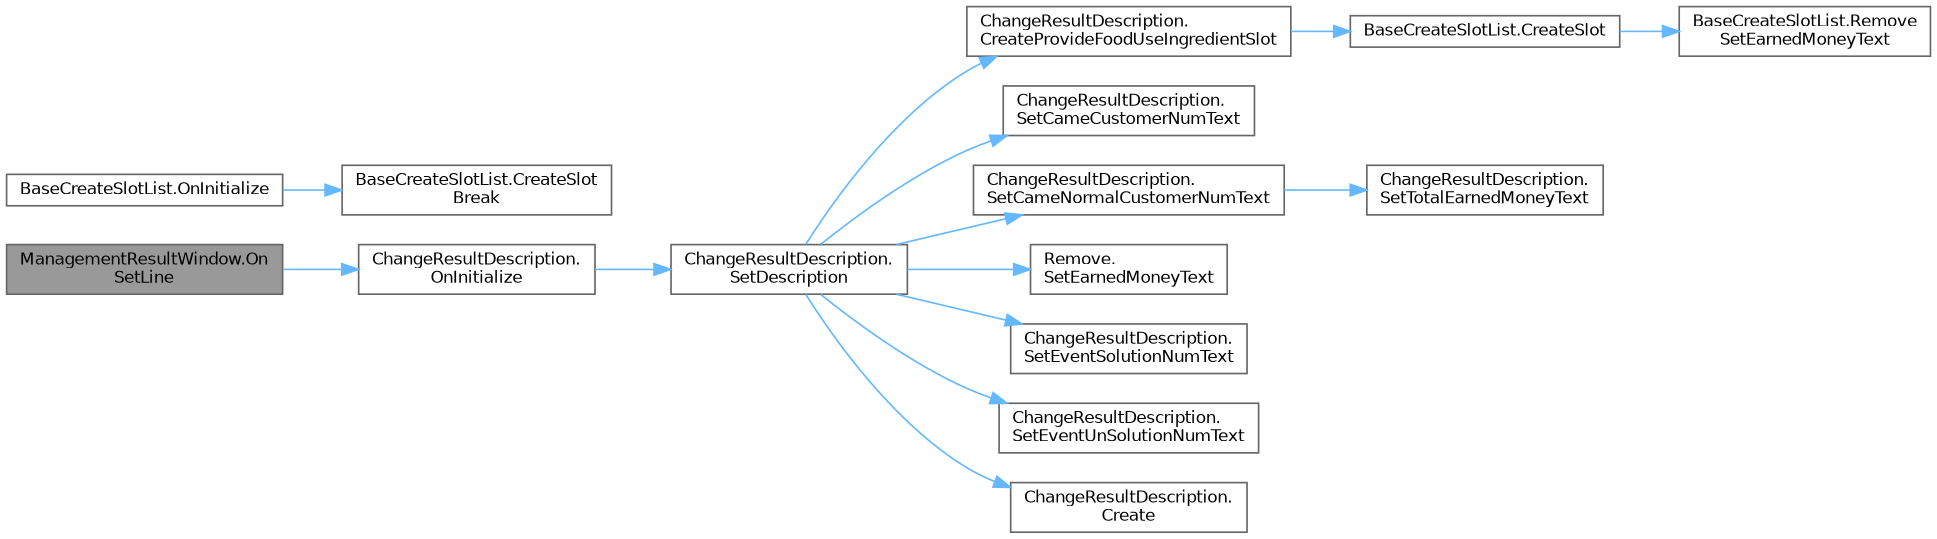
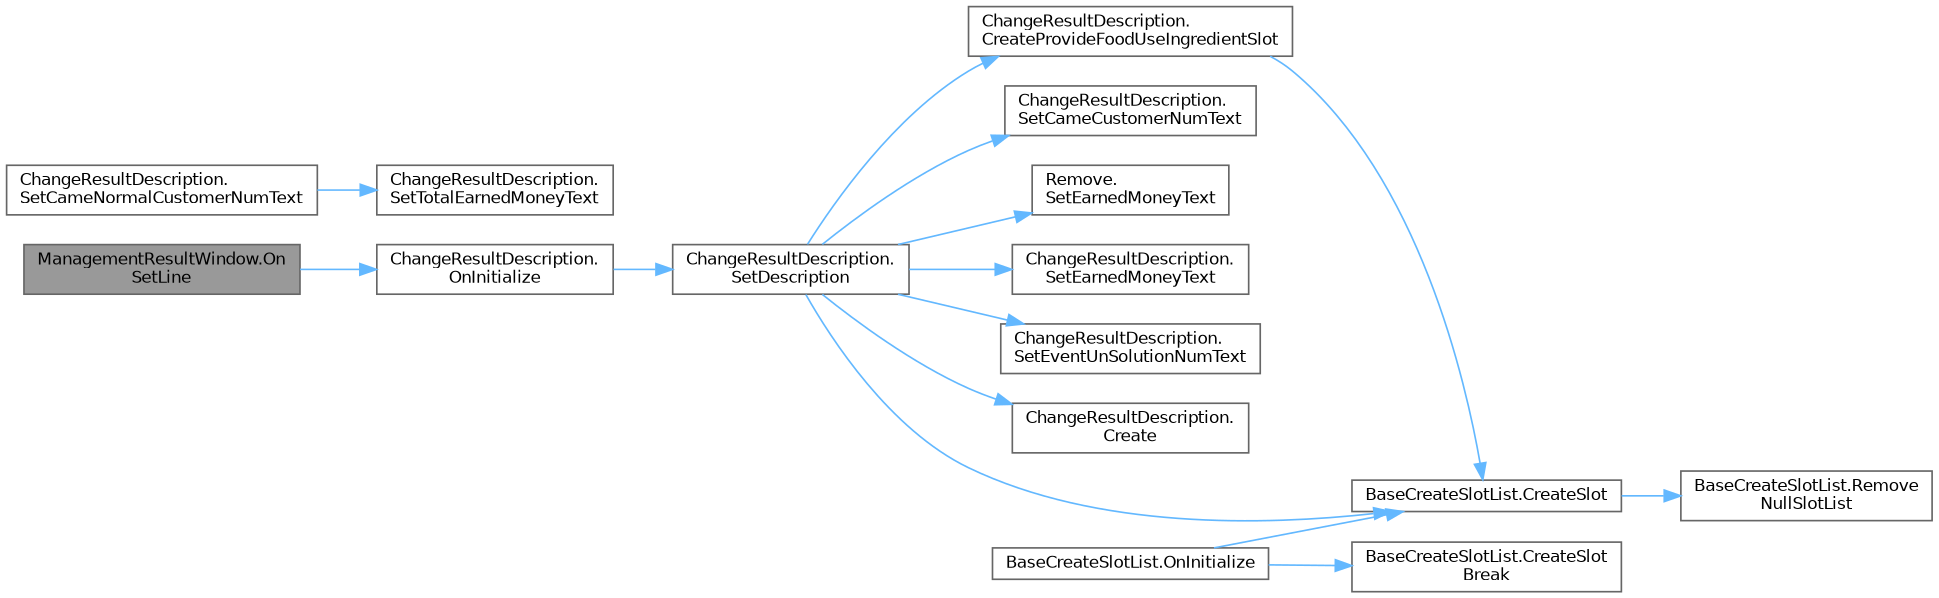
(1805, 31) -> (1806, 496)
(951, 232) -> (1049, 497)
(1129, 349) -> (1130, 269)
none -> (1300, 531)
